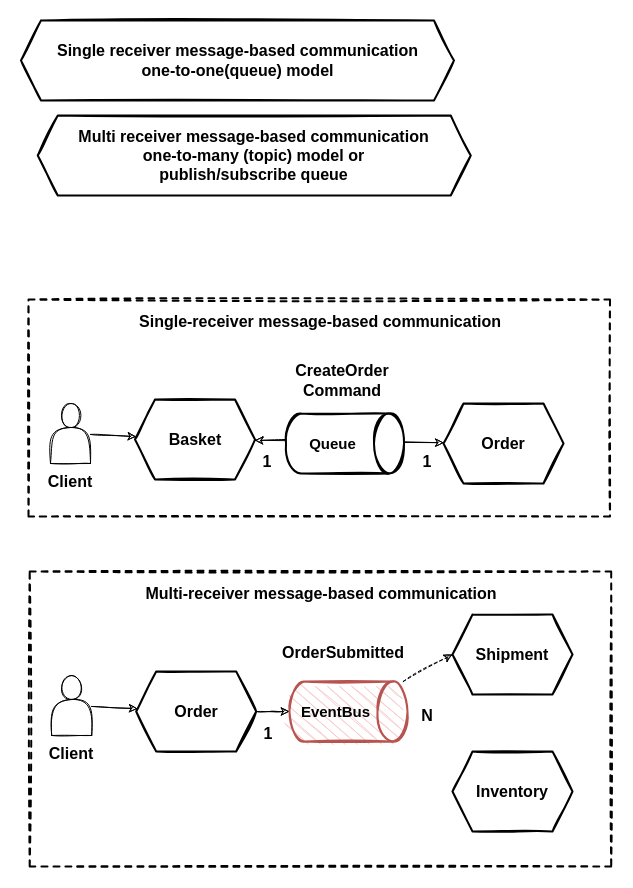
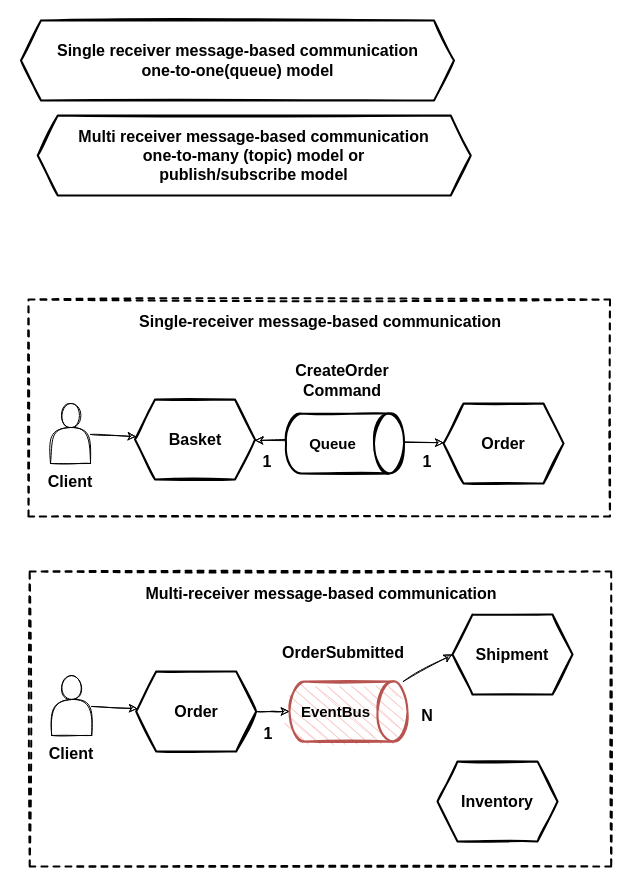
(254, 156) -> (254, 156)
(424, 670) -> (424, 670)
(513, 792) -> (498, 802)
